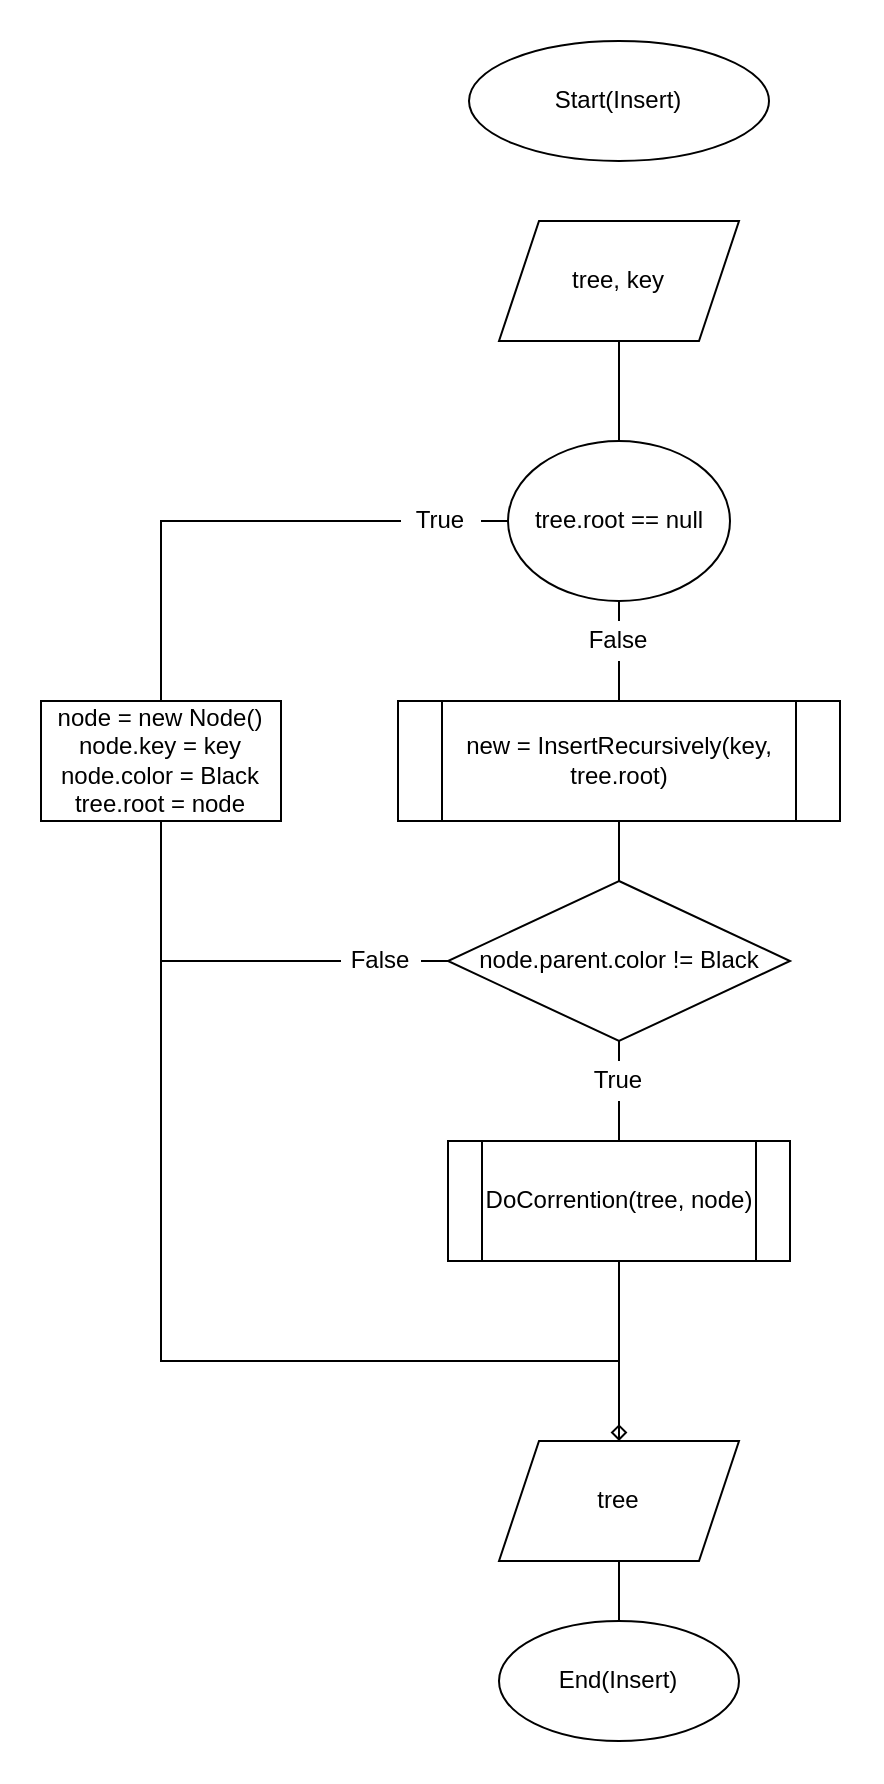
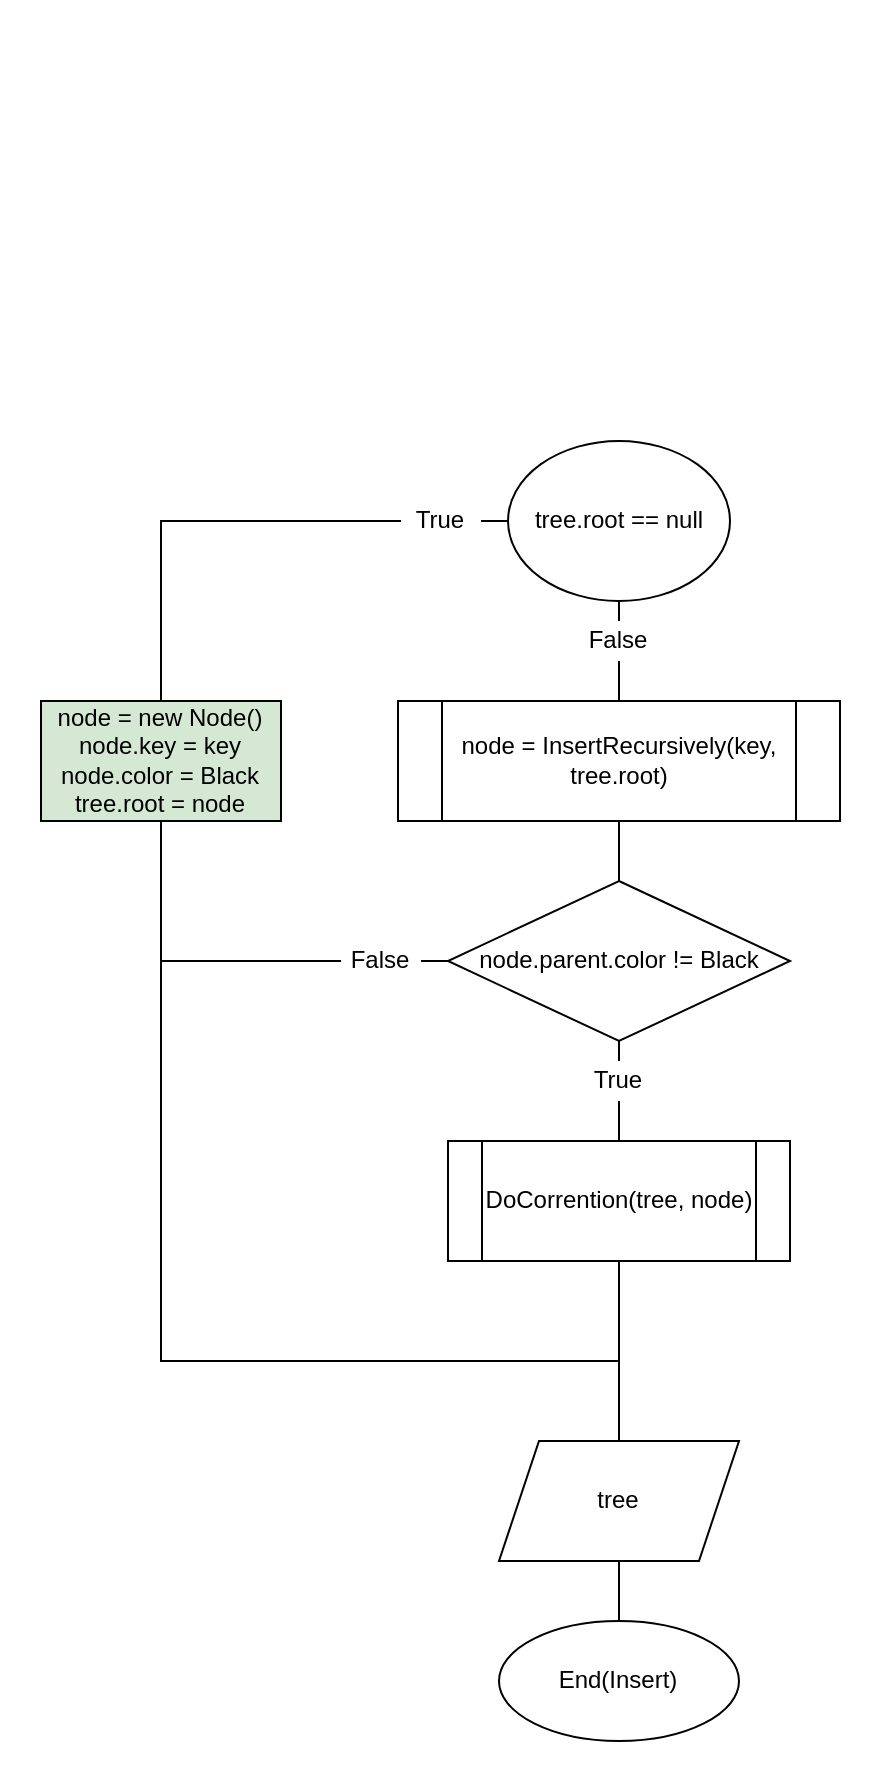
(619, 101) -> none
(619, 281) -> none
(619, 391) -> none
(161, 761) -> (161, 761)
(620, 761) -> (620, 761)
(161, 821) -> (161, 821)
